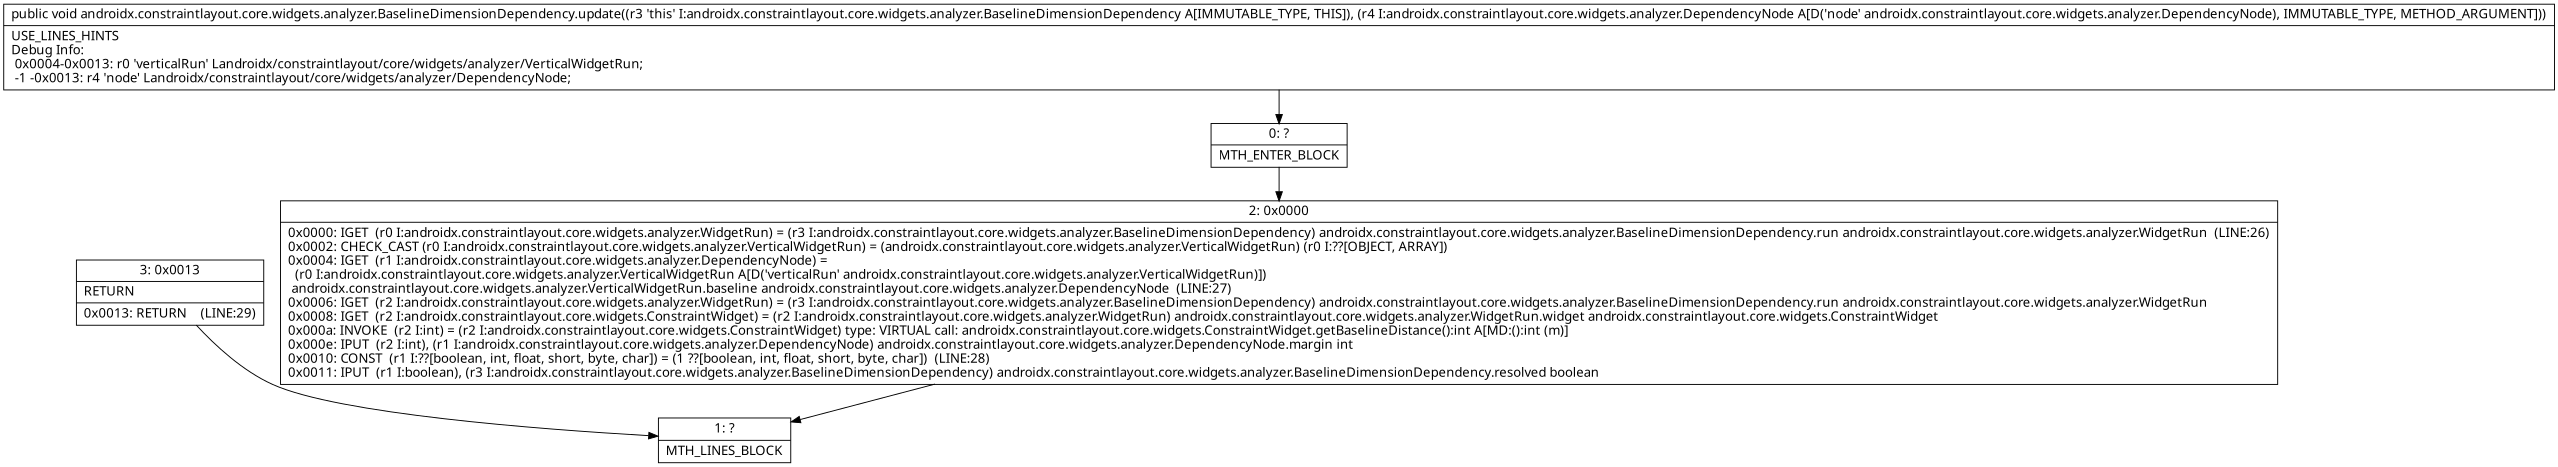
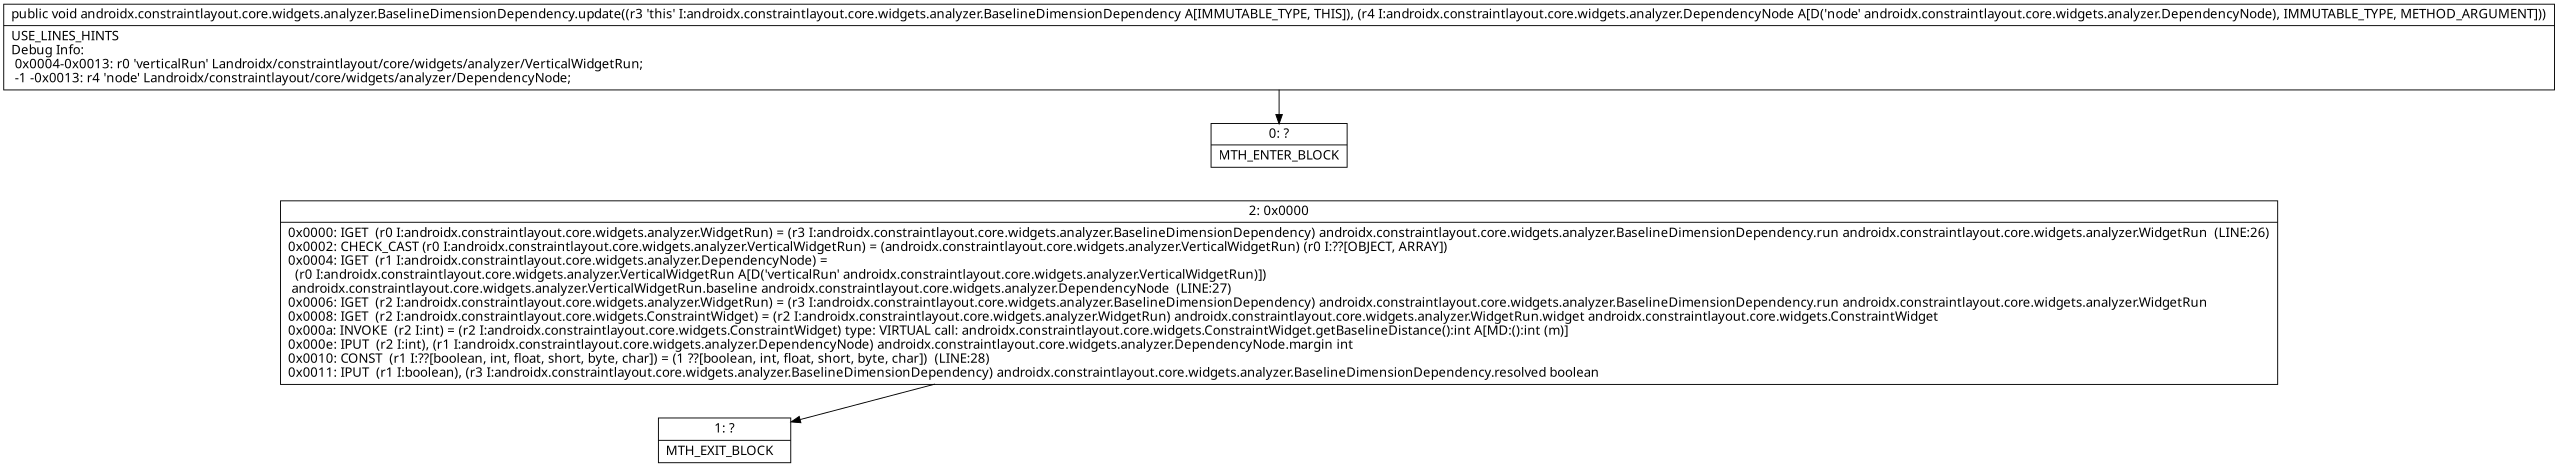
(1279, 179) -> none
(170, 293) -> none
(725, 451) -> (720, 451)
